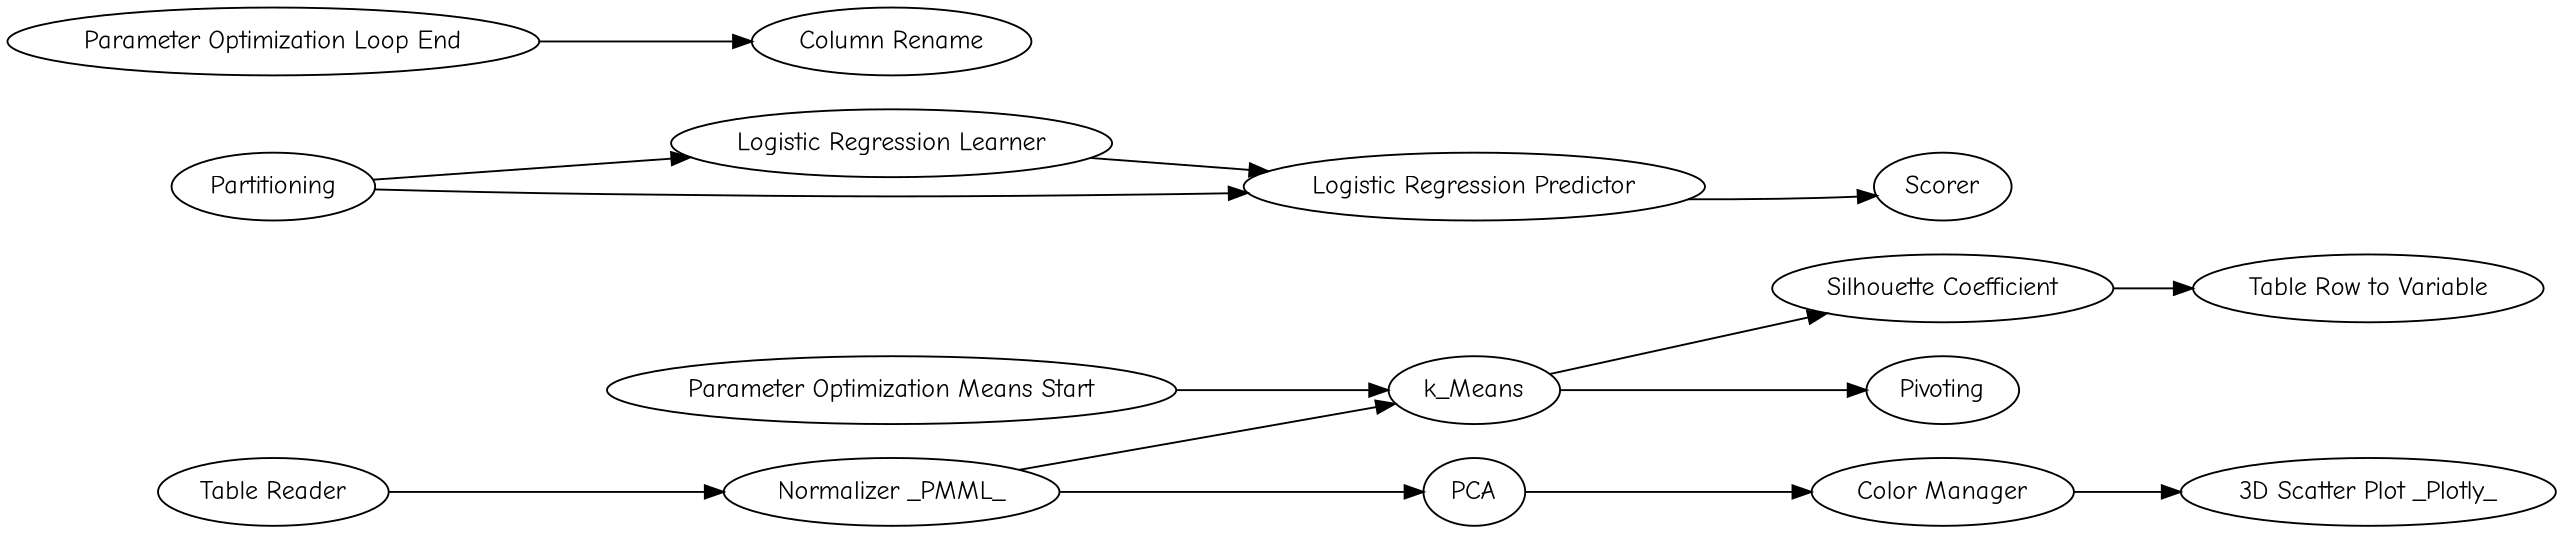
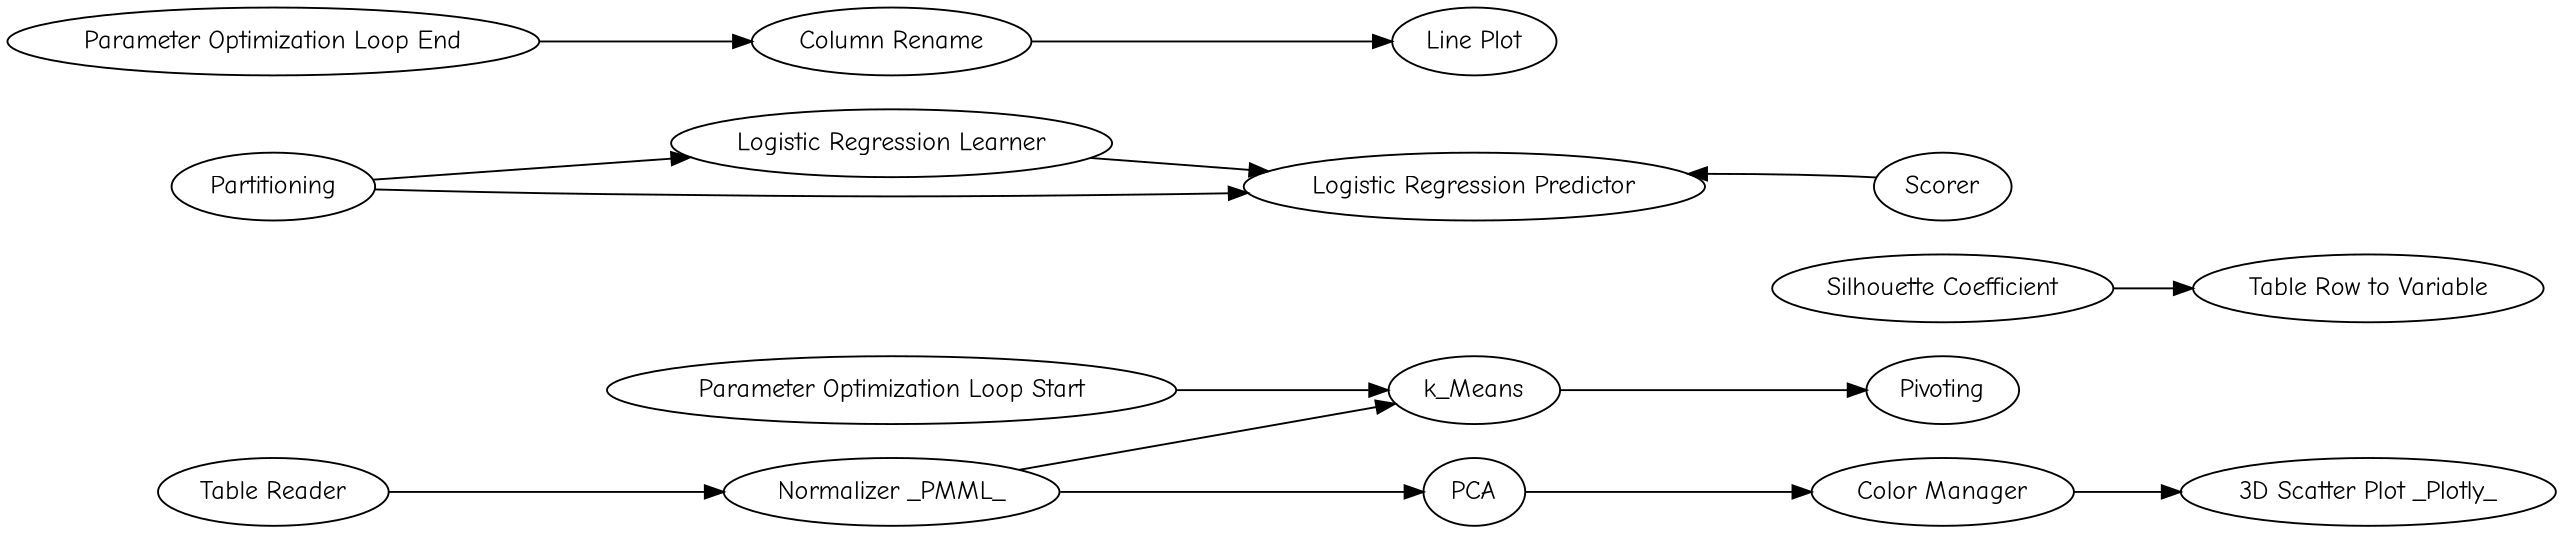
none -> (1474, 41)
(1773, 199) -> (1792, 175)
(1679, 346) -> none
(892, 390) -> (892, 390)
